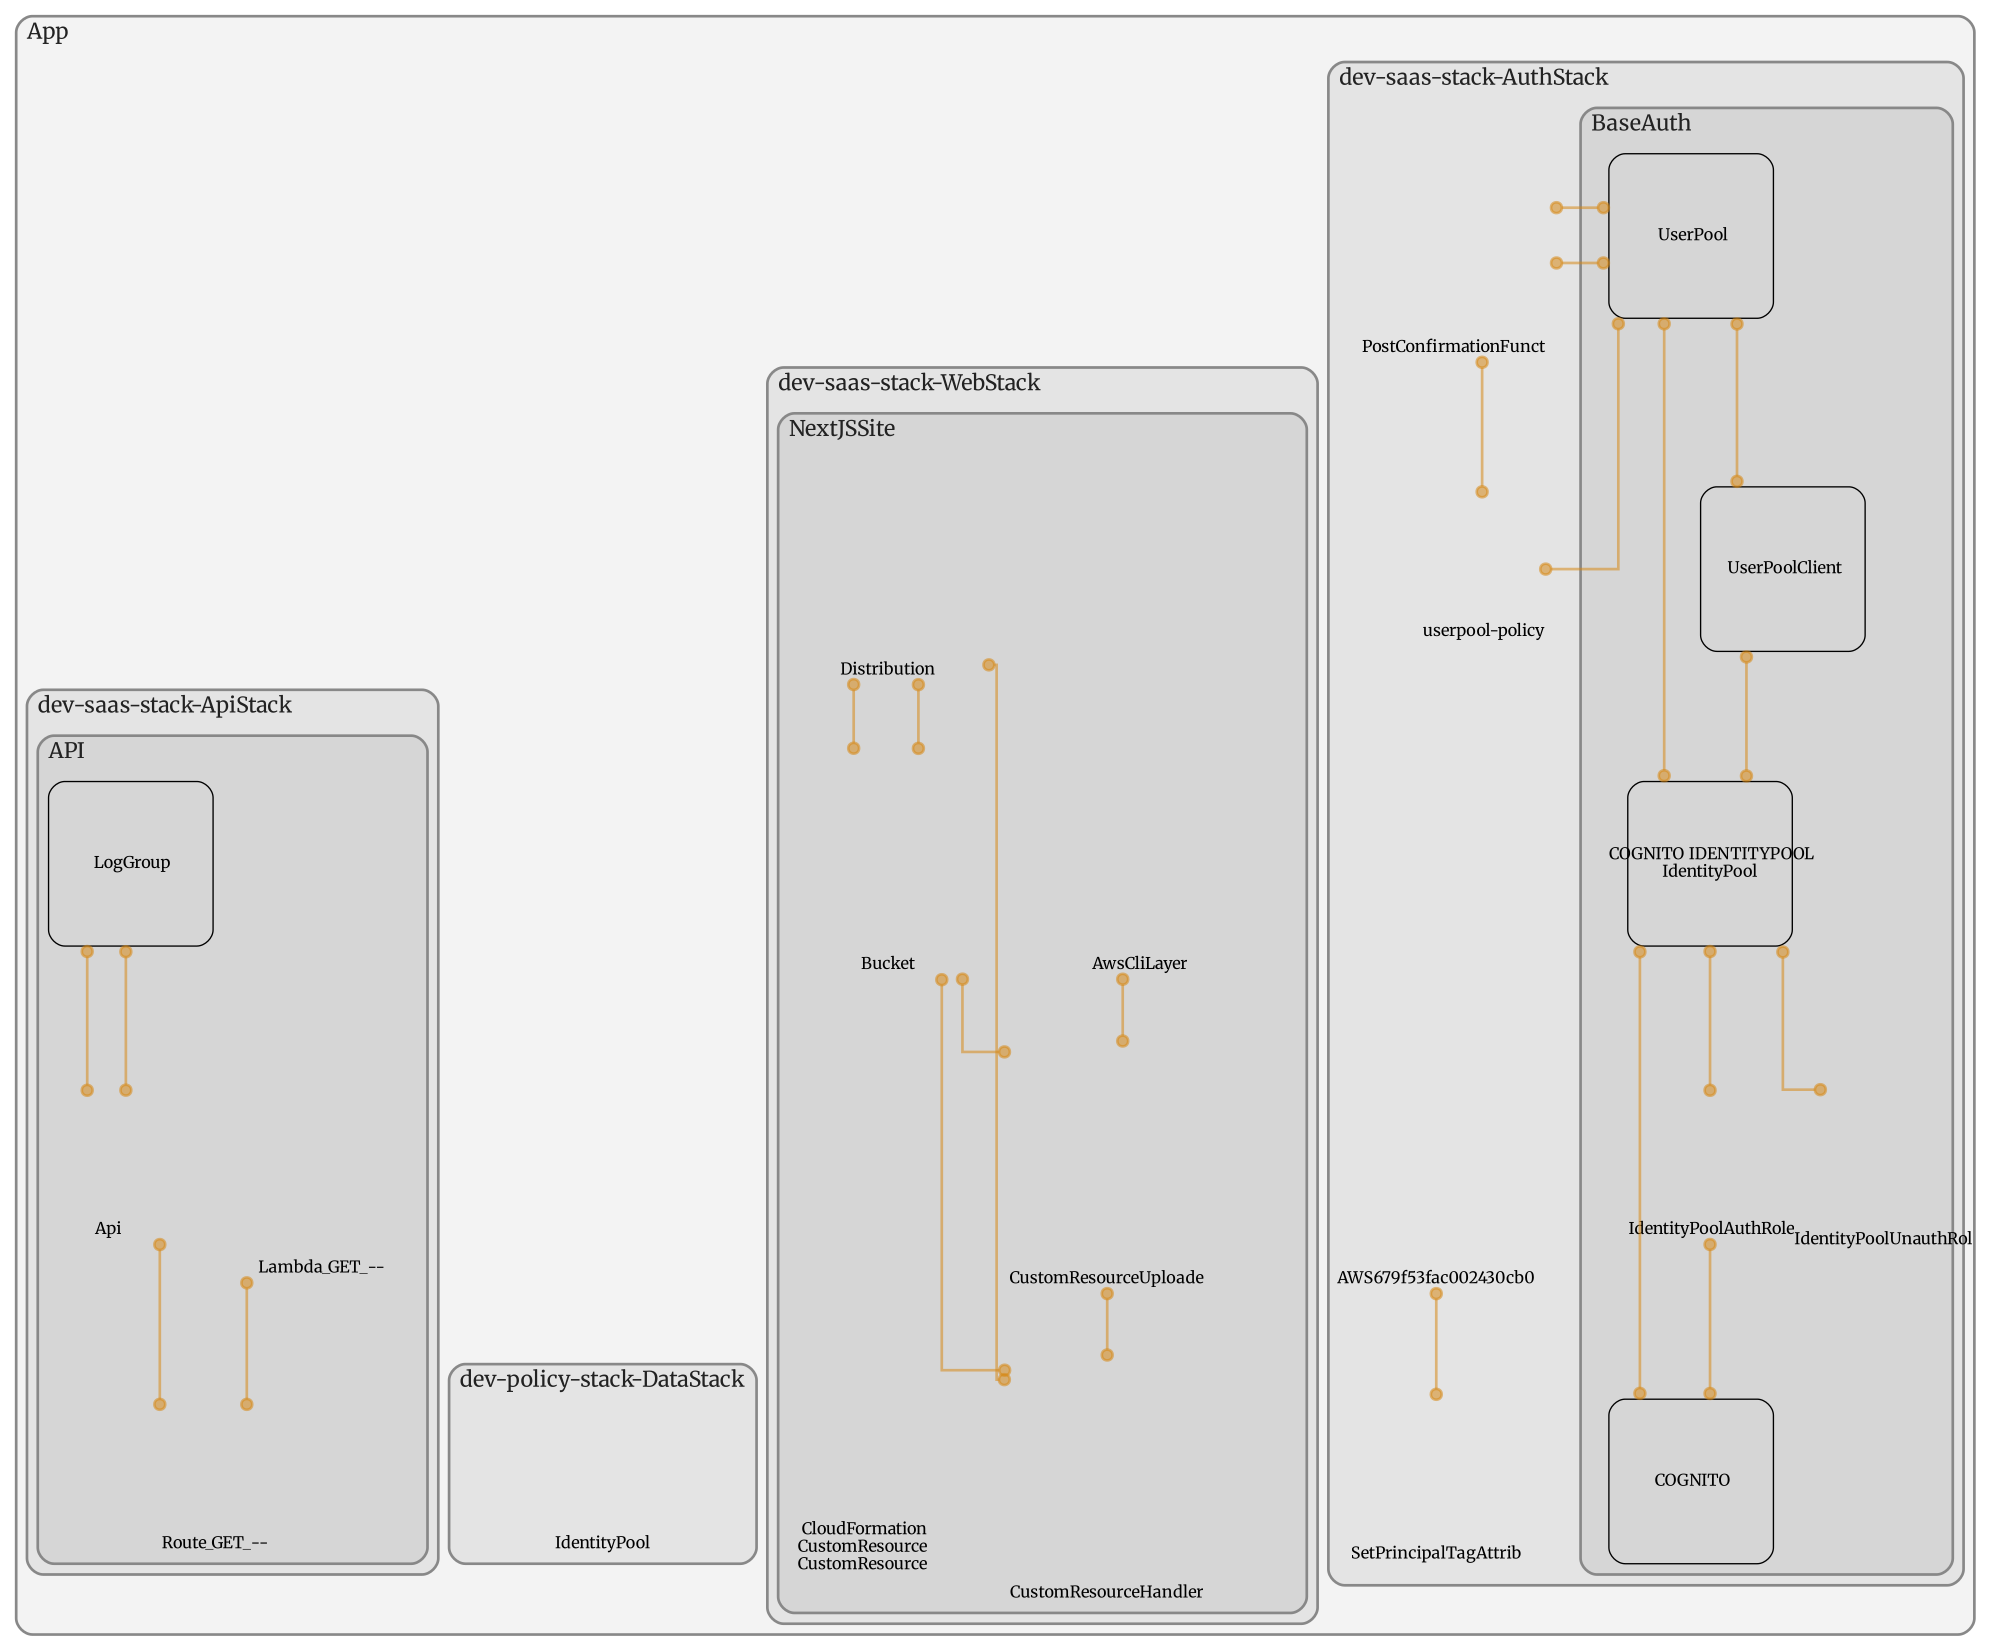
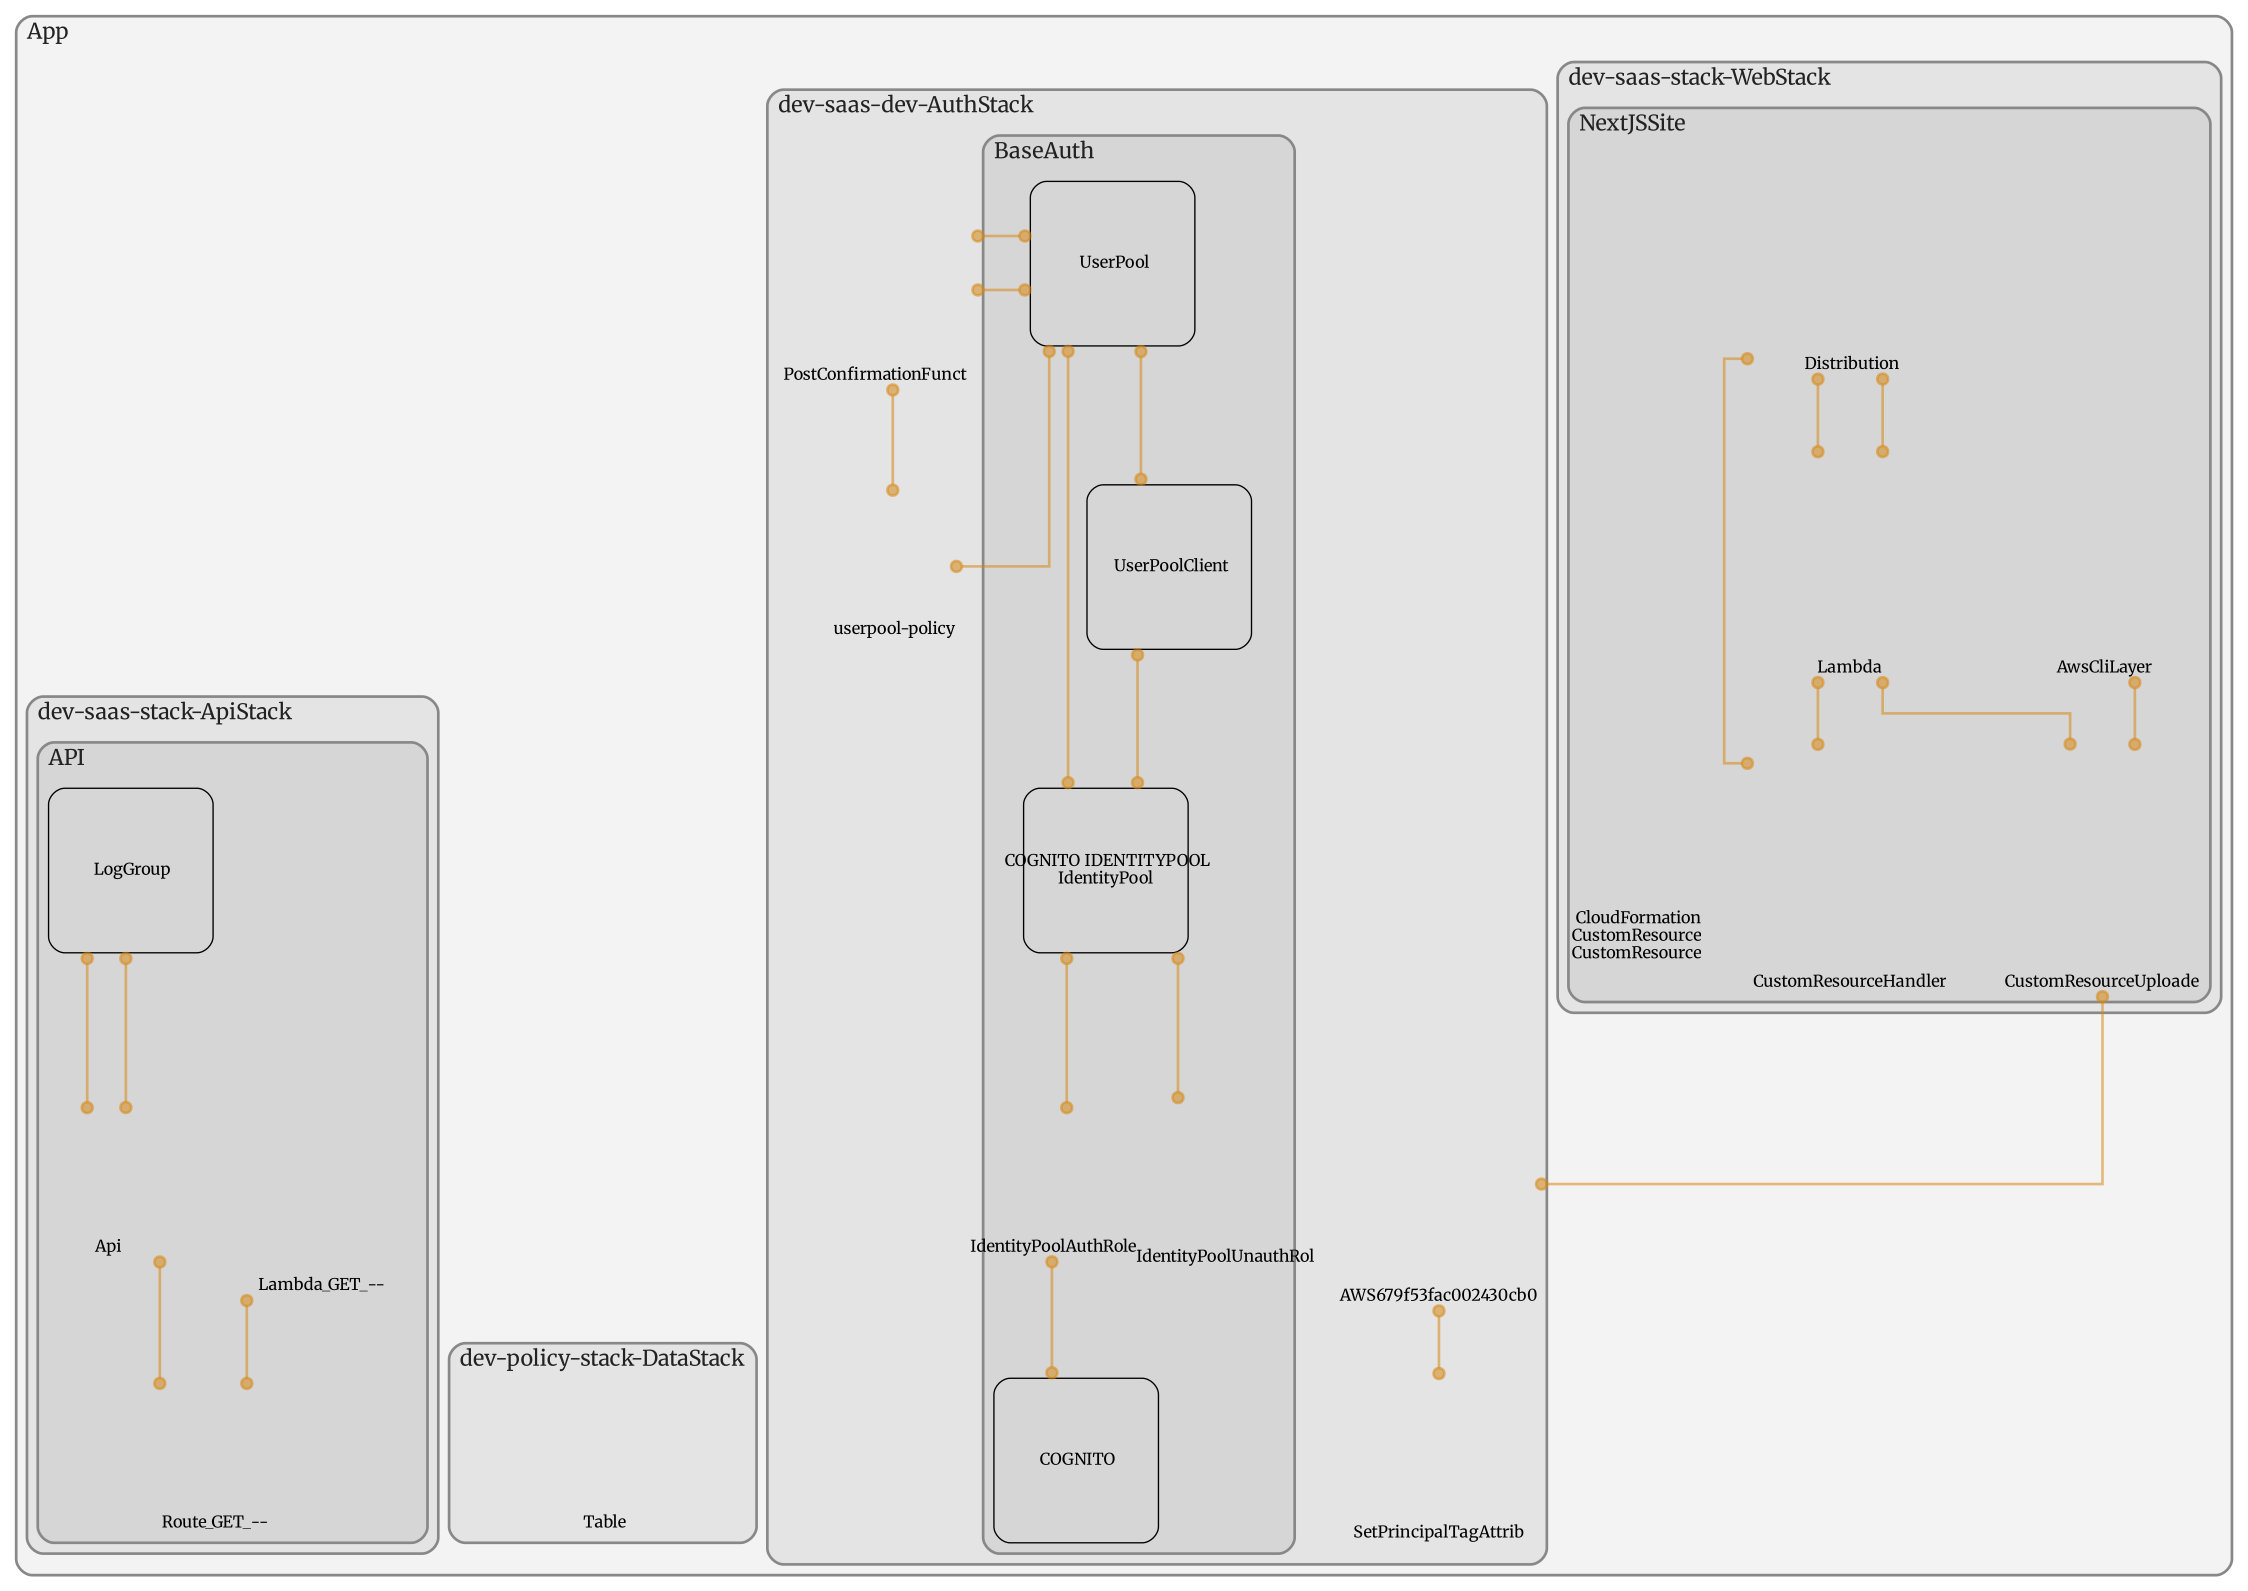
(1475, 80) -> (906, 107)
(886, 864) -> (1850, 567)
(1640, 1173) -> none
(1107, 1324) -> (1916, 1184)
(603, 1481) -> (603, 1461)
